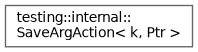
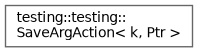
(99, 26) -> (99, 26)
